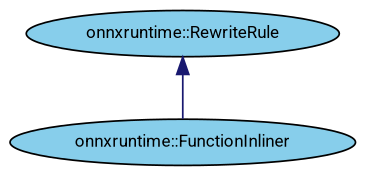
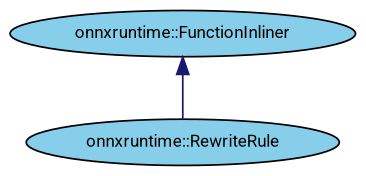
(183, 97) -> (183, 97)
